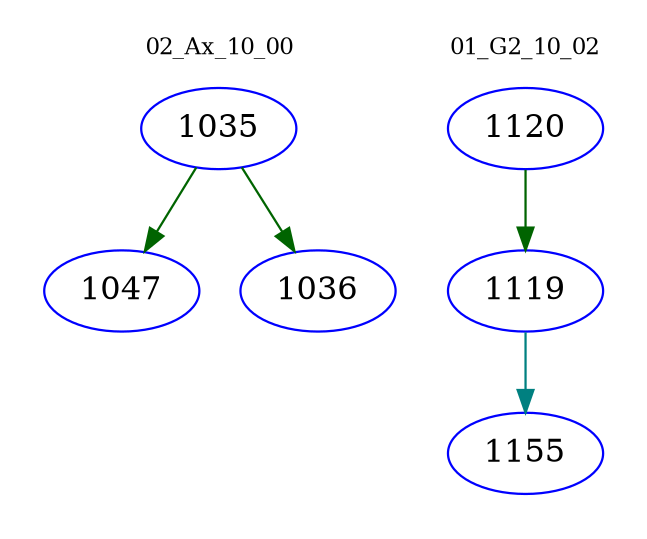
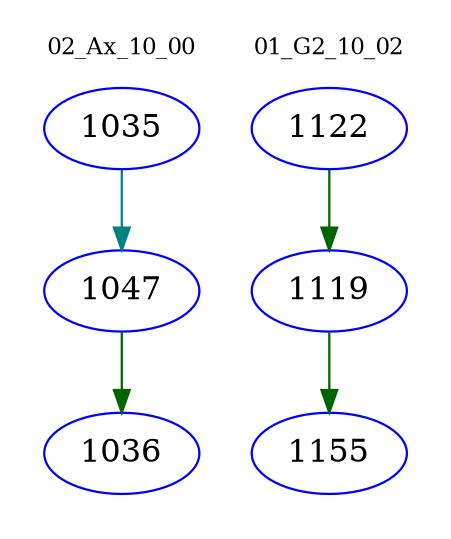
(526, 129) -> (329, 129)
(177, 200) -> (122, 199)
(262, 200) -> (122, 361)
(526, 361) -> (329, 361)
